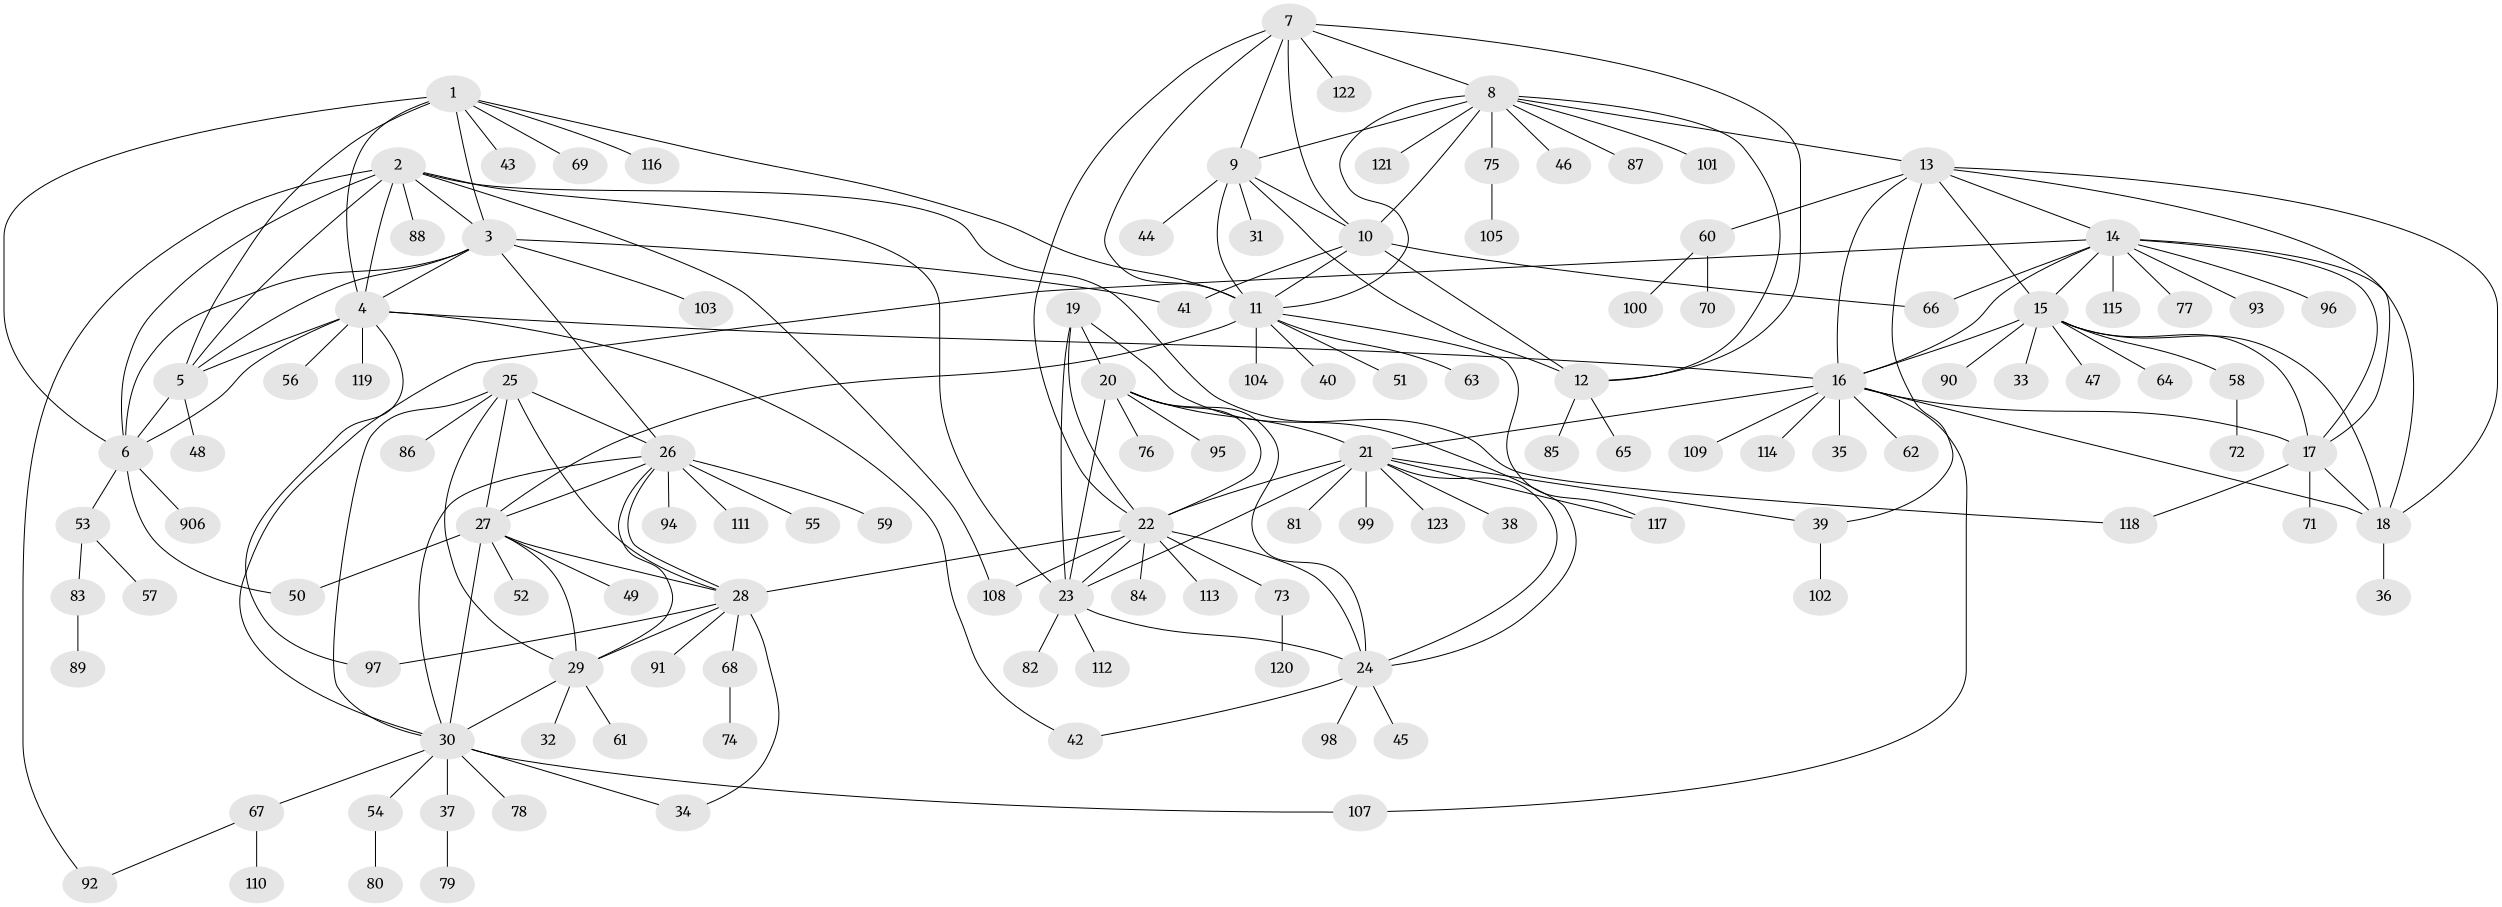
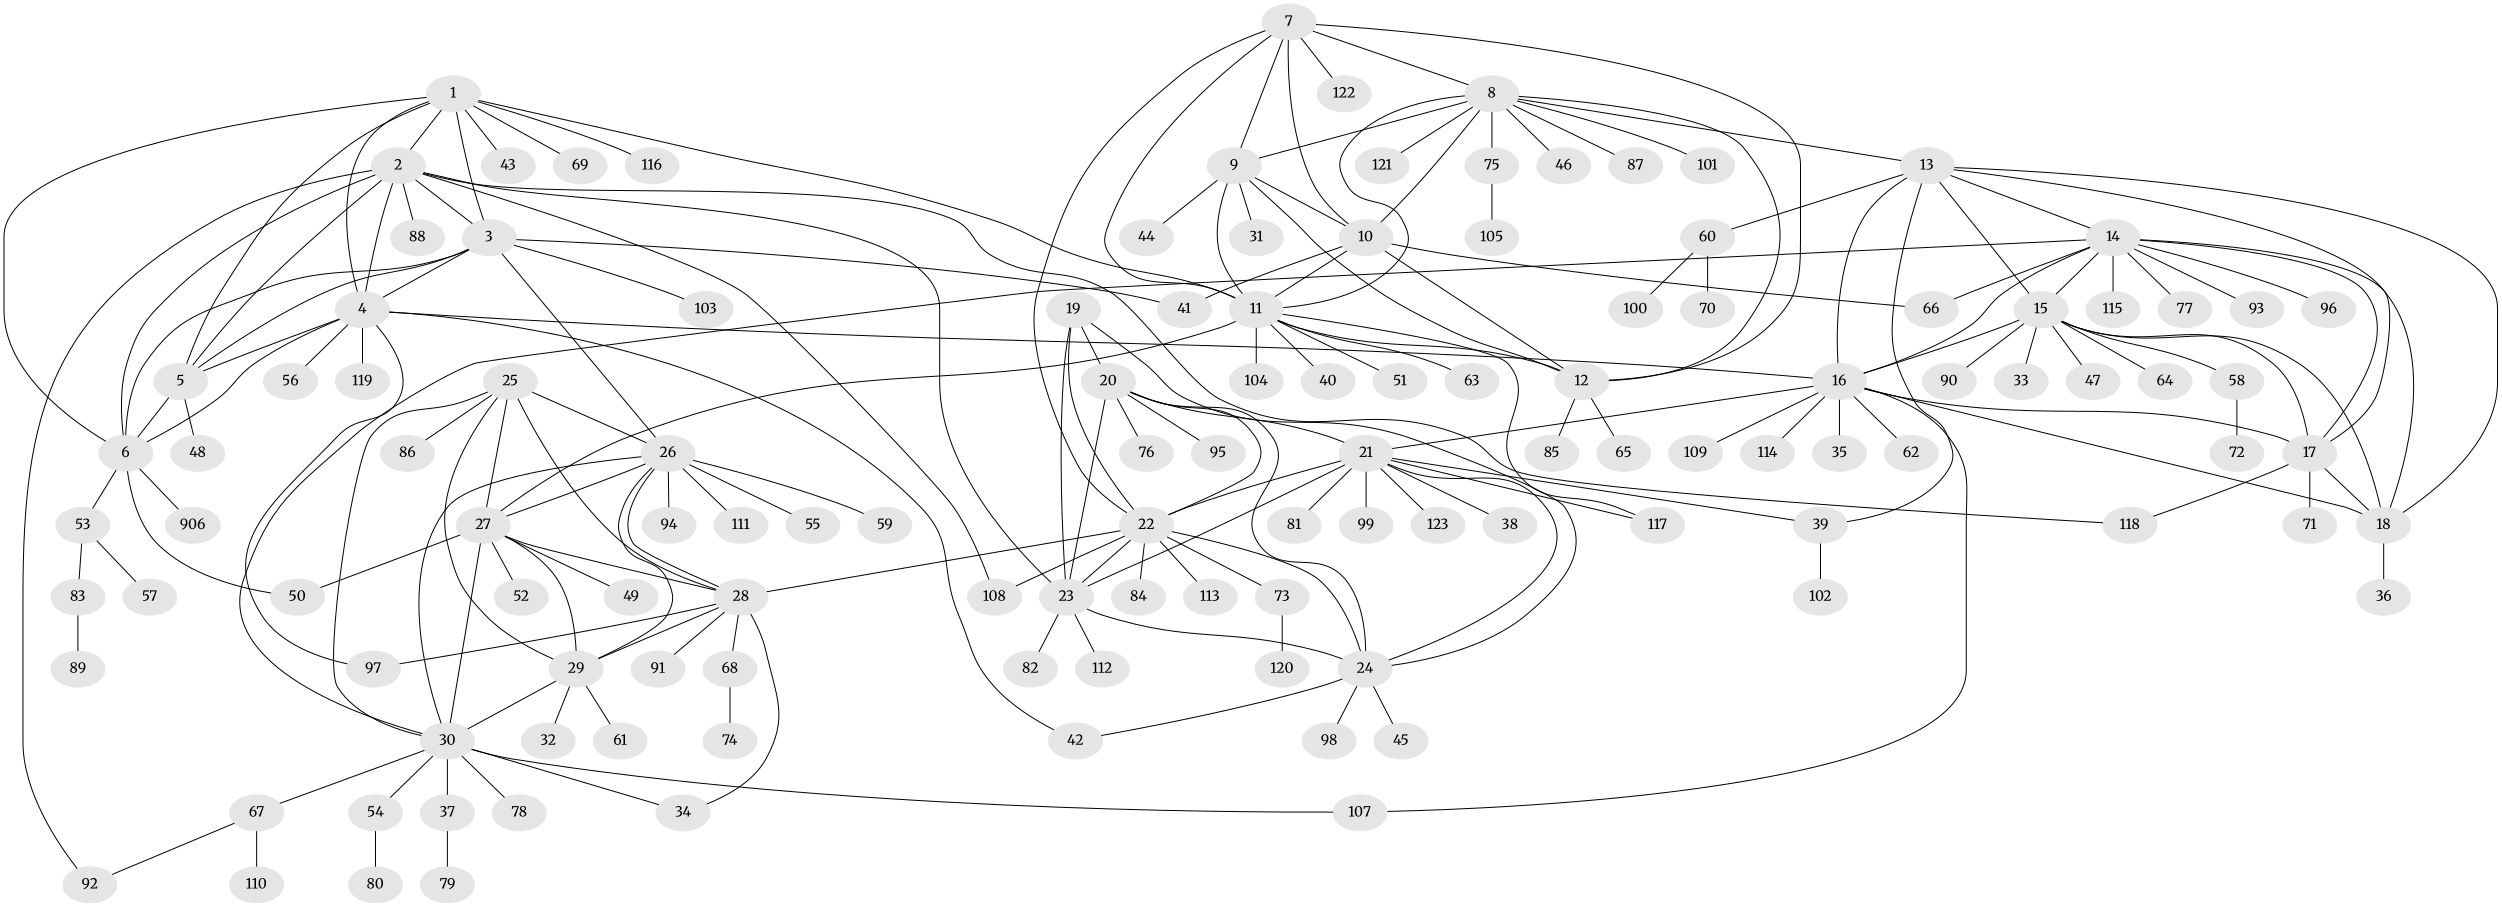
none -> (426, 130)
none -> (1419, 346)
